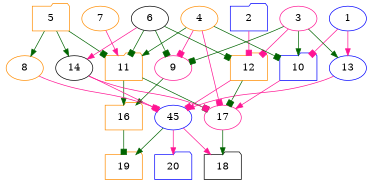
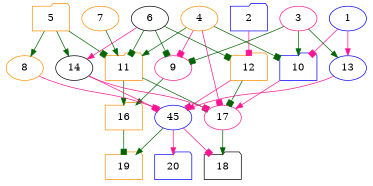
(110, 39) -> (110, 39)
(277, 40) -> none
(194, 139) -> (194, 139)
